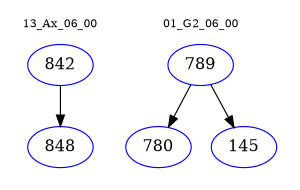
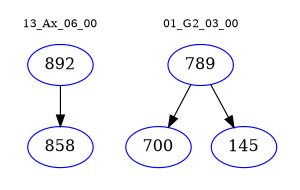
(201, 25) -> (201, 25)
(60, 65) -> (60, 65)
(60, 147) -> (60, 147)
(158, 147) -> (158, 147)
